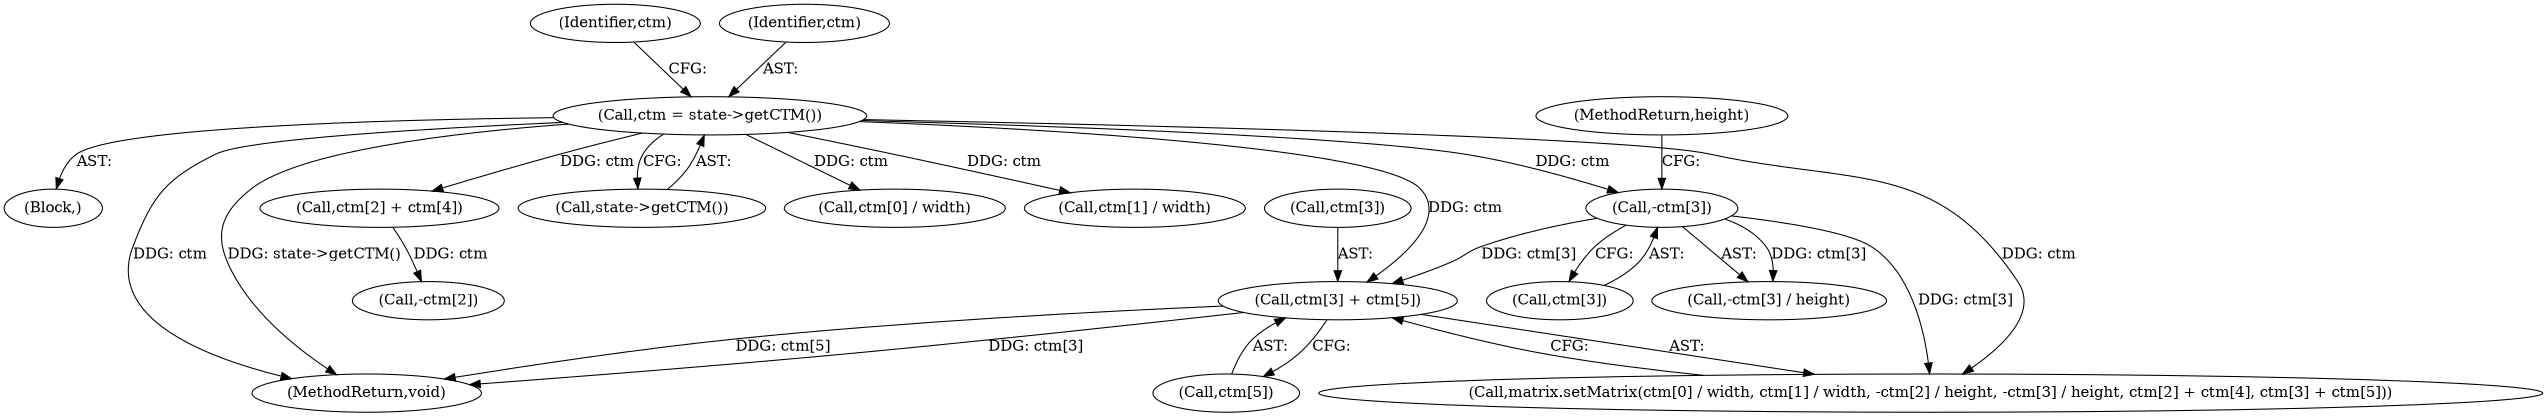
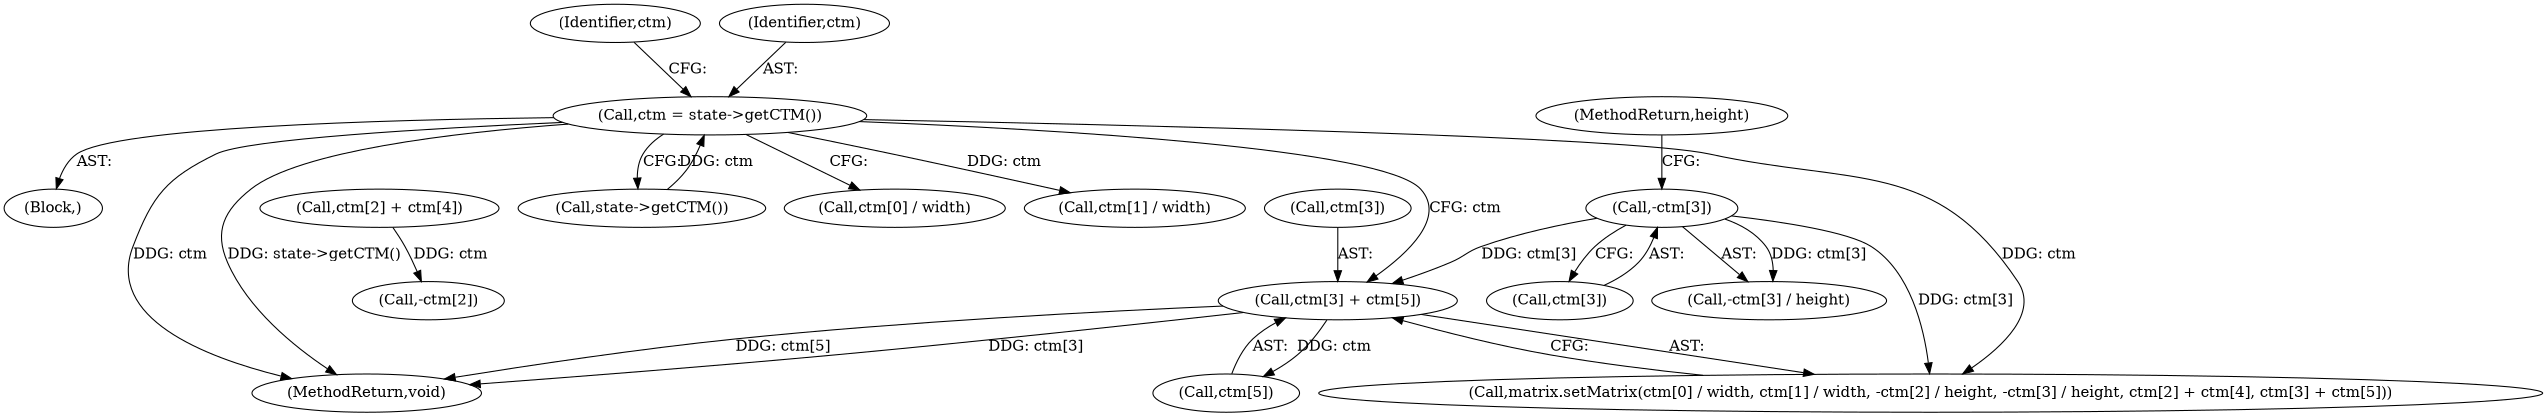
(1237, 135) -> none
(542, 159) -> none
(716, 162) -> (716, 162)
(851, 162) -> (851, 162)
(1465, 208) -> (1465, 208)
(1334, 347) -> (1334, 347)
